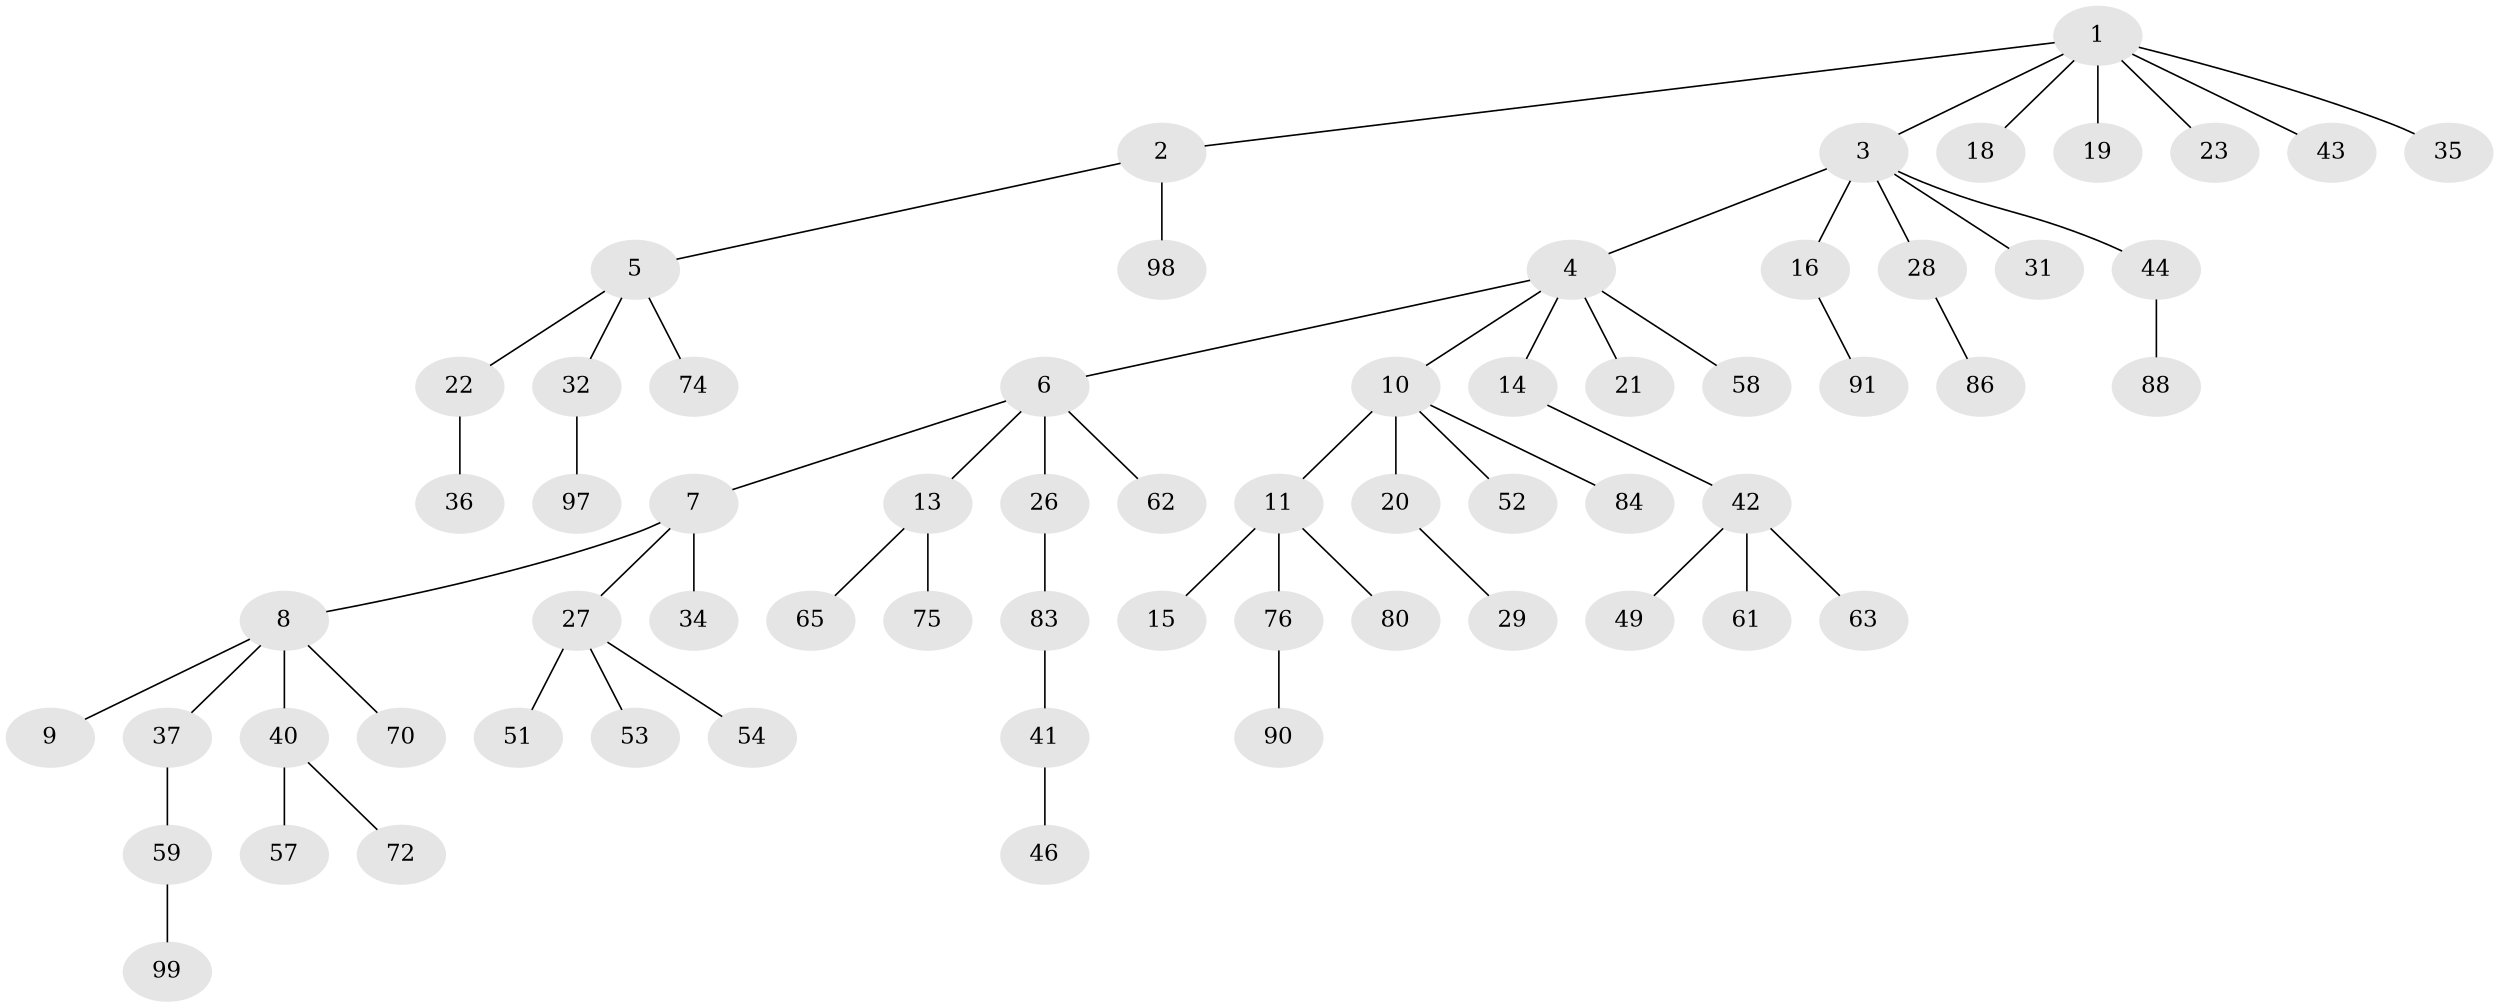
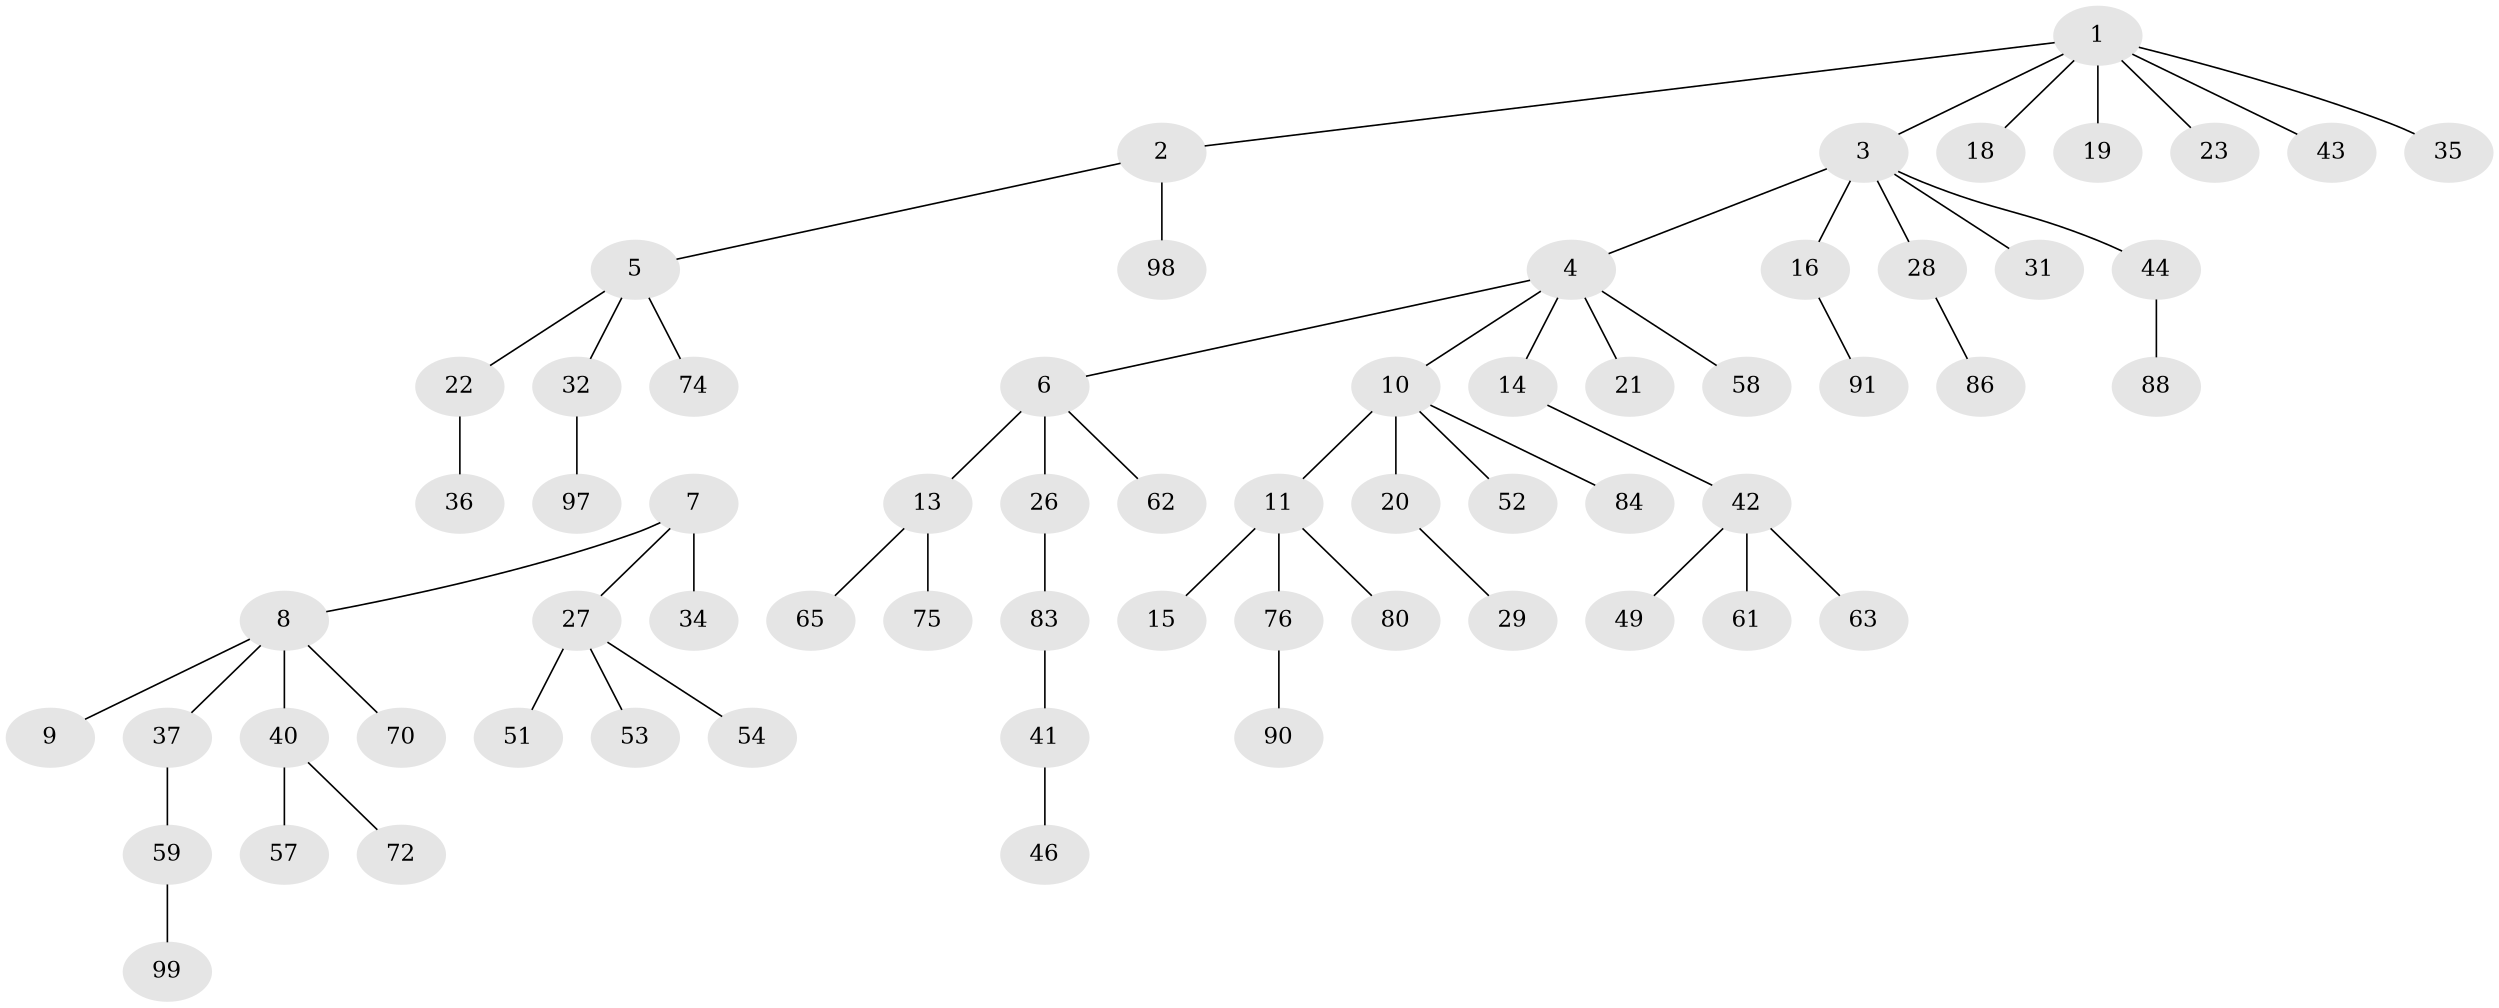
(869, 445) -> none
